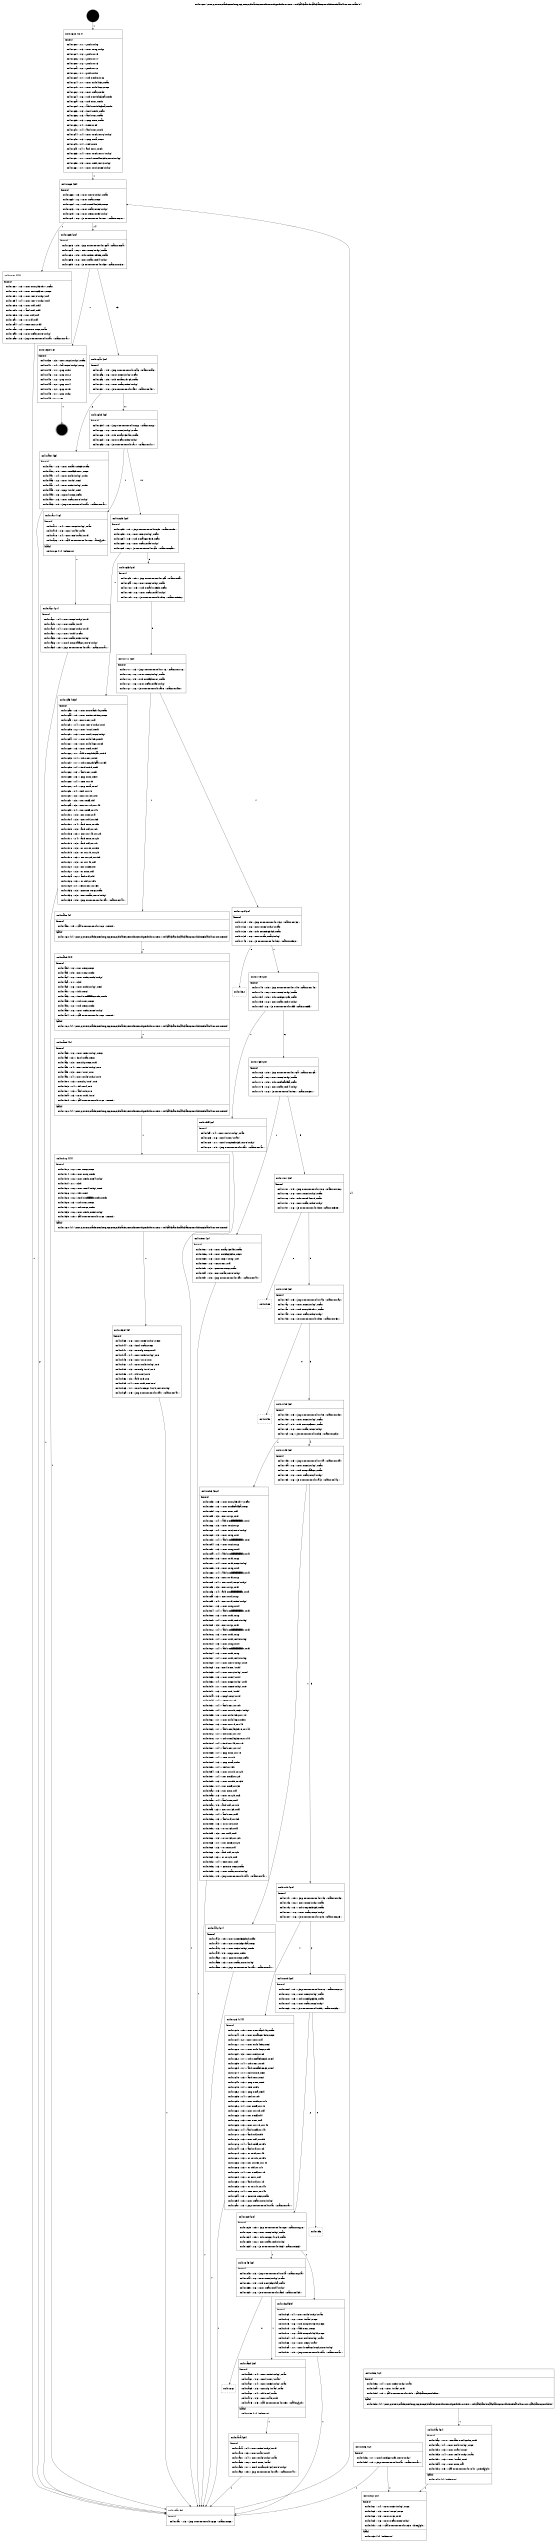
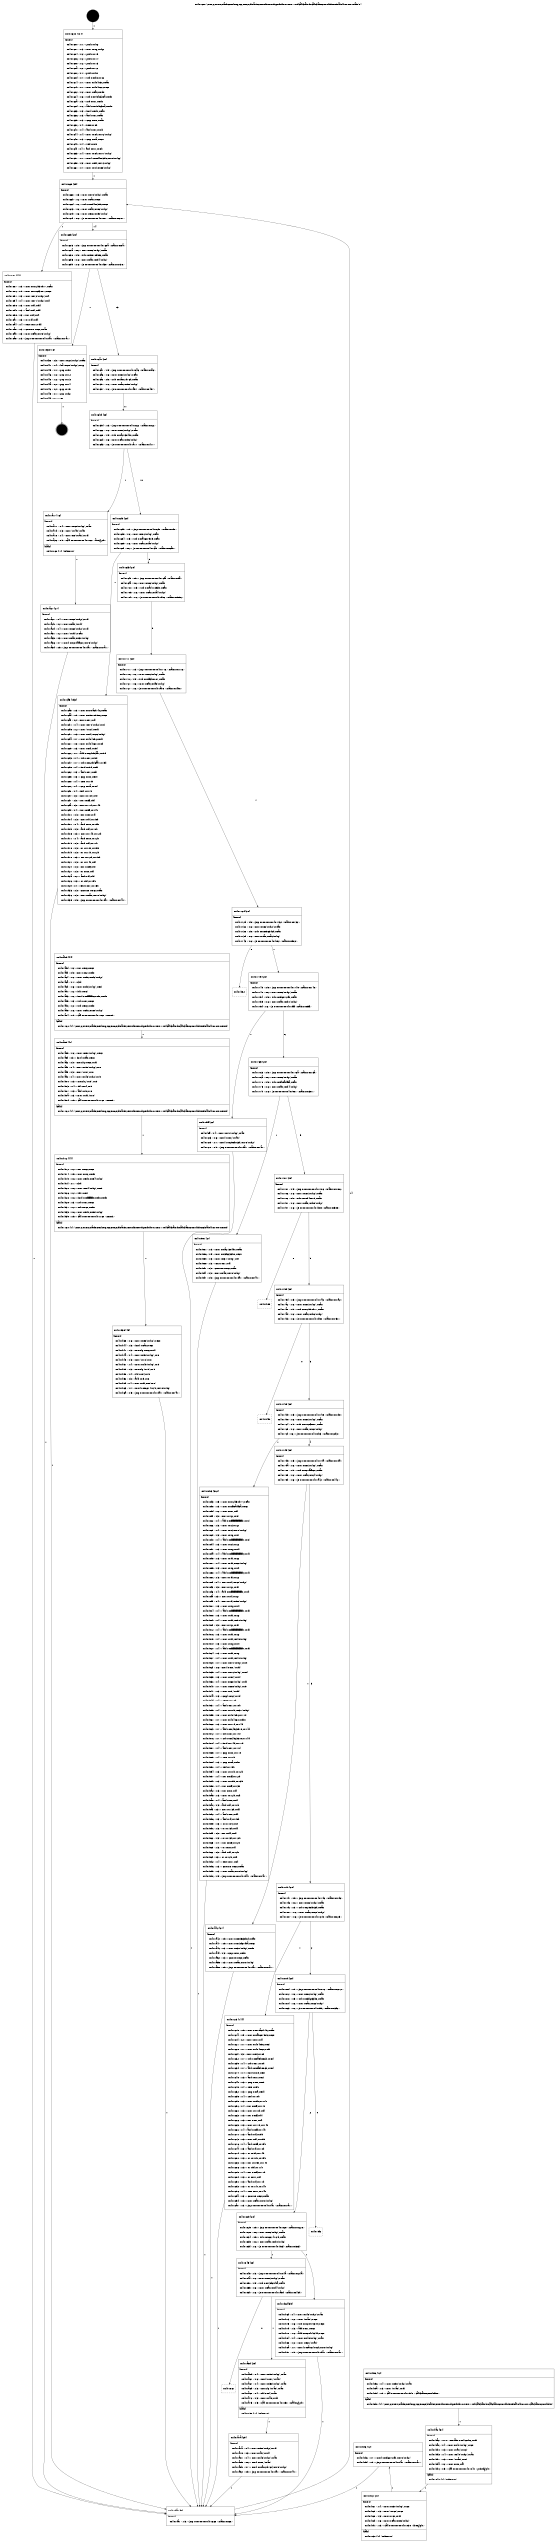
(74, 480) -> none
(142, 926) -> none
(388, 2479) -> (391, 2480)
